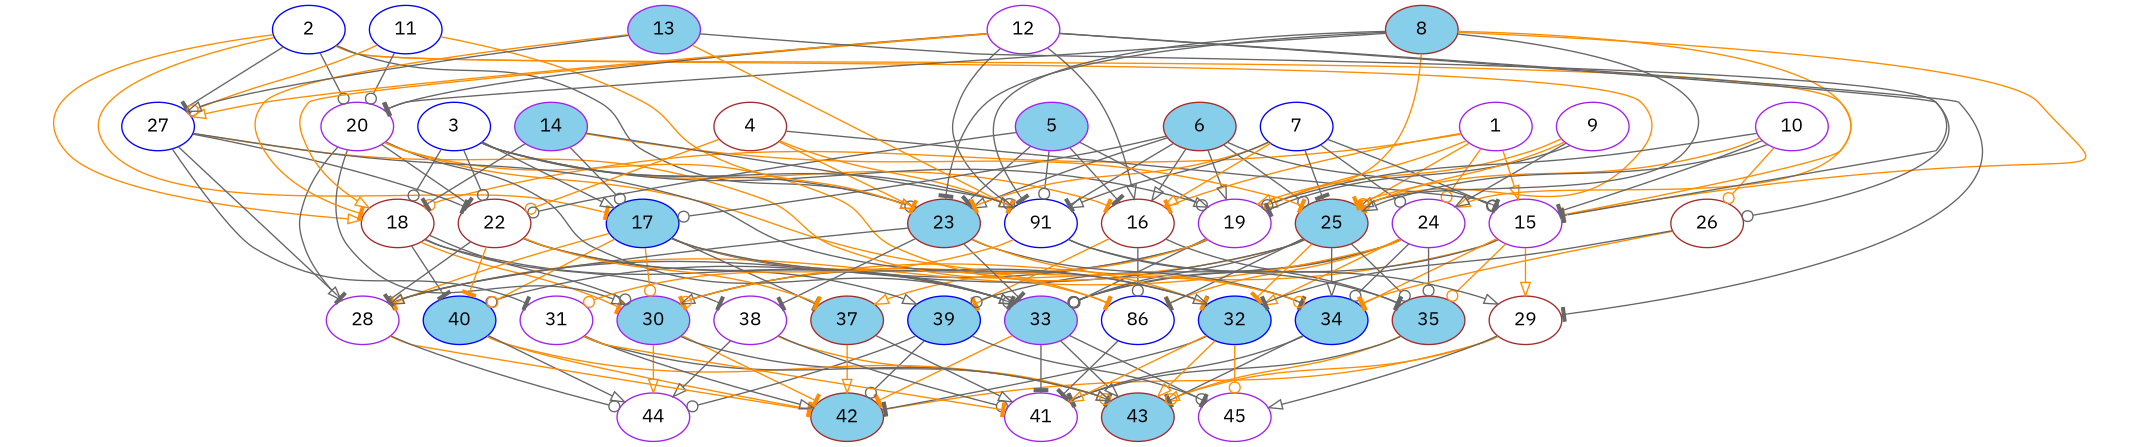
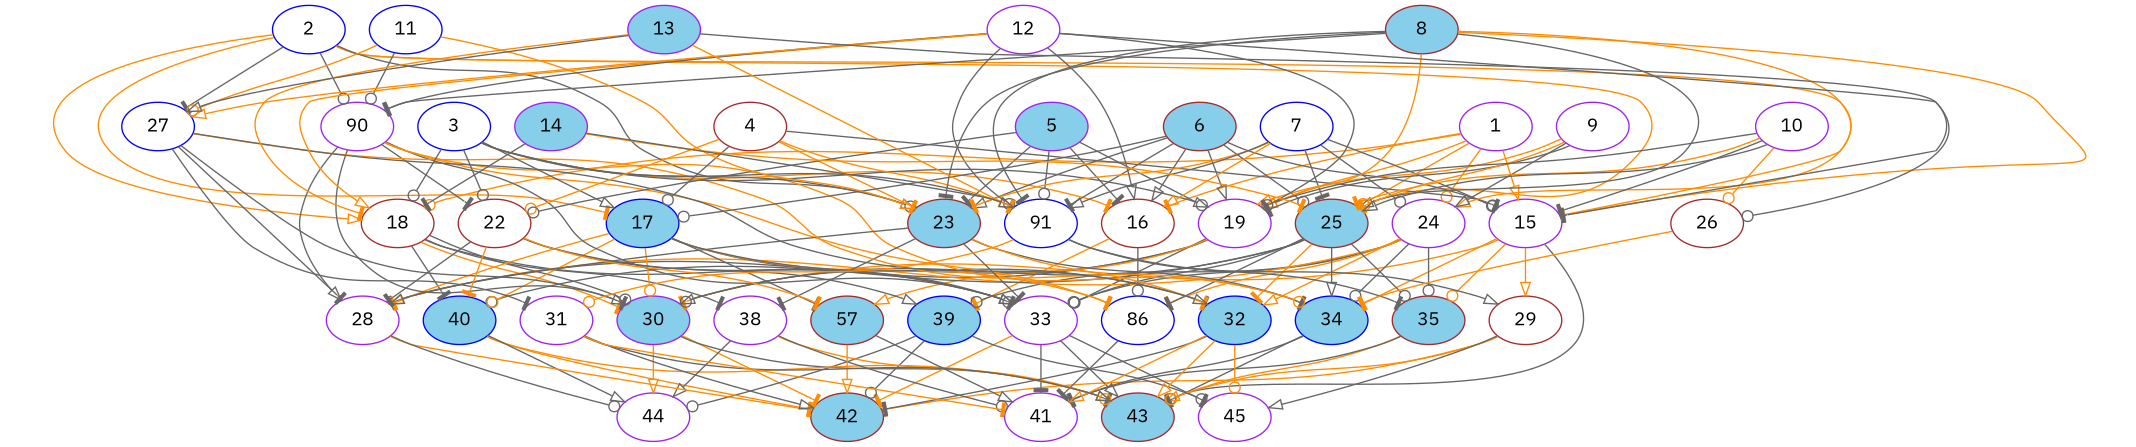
(1945, 100) -> (1309, 80)
(357, 127) -> (357, 127)
(355, 171) -> (385, 265)
(593, 171) -> (701, 171)
(1469, 261) -> none
(1280, 271) -> none
(998, 272) -> (998, 272)
(1289, 272) -> (1435, 383)
(847, 320) -> (847, 320)
(1041, 320) -> (1041, 320)
